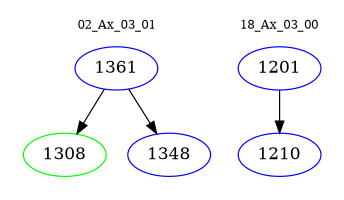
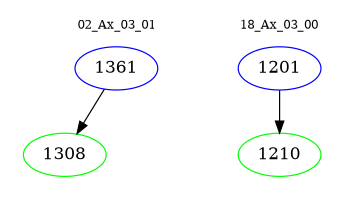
(169, 155) -> none
(280, 155) -> (280, 155)
